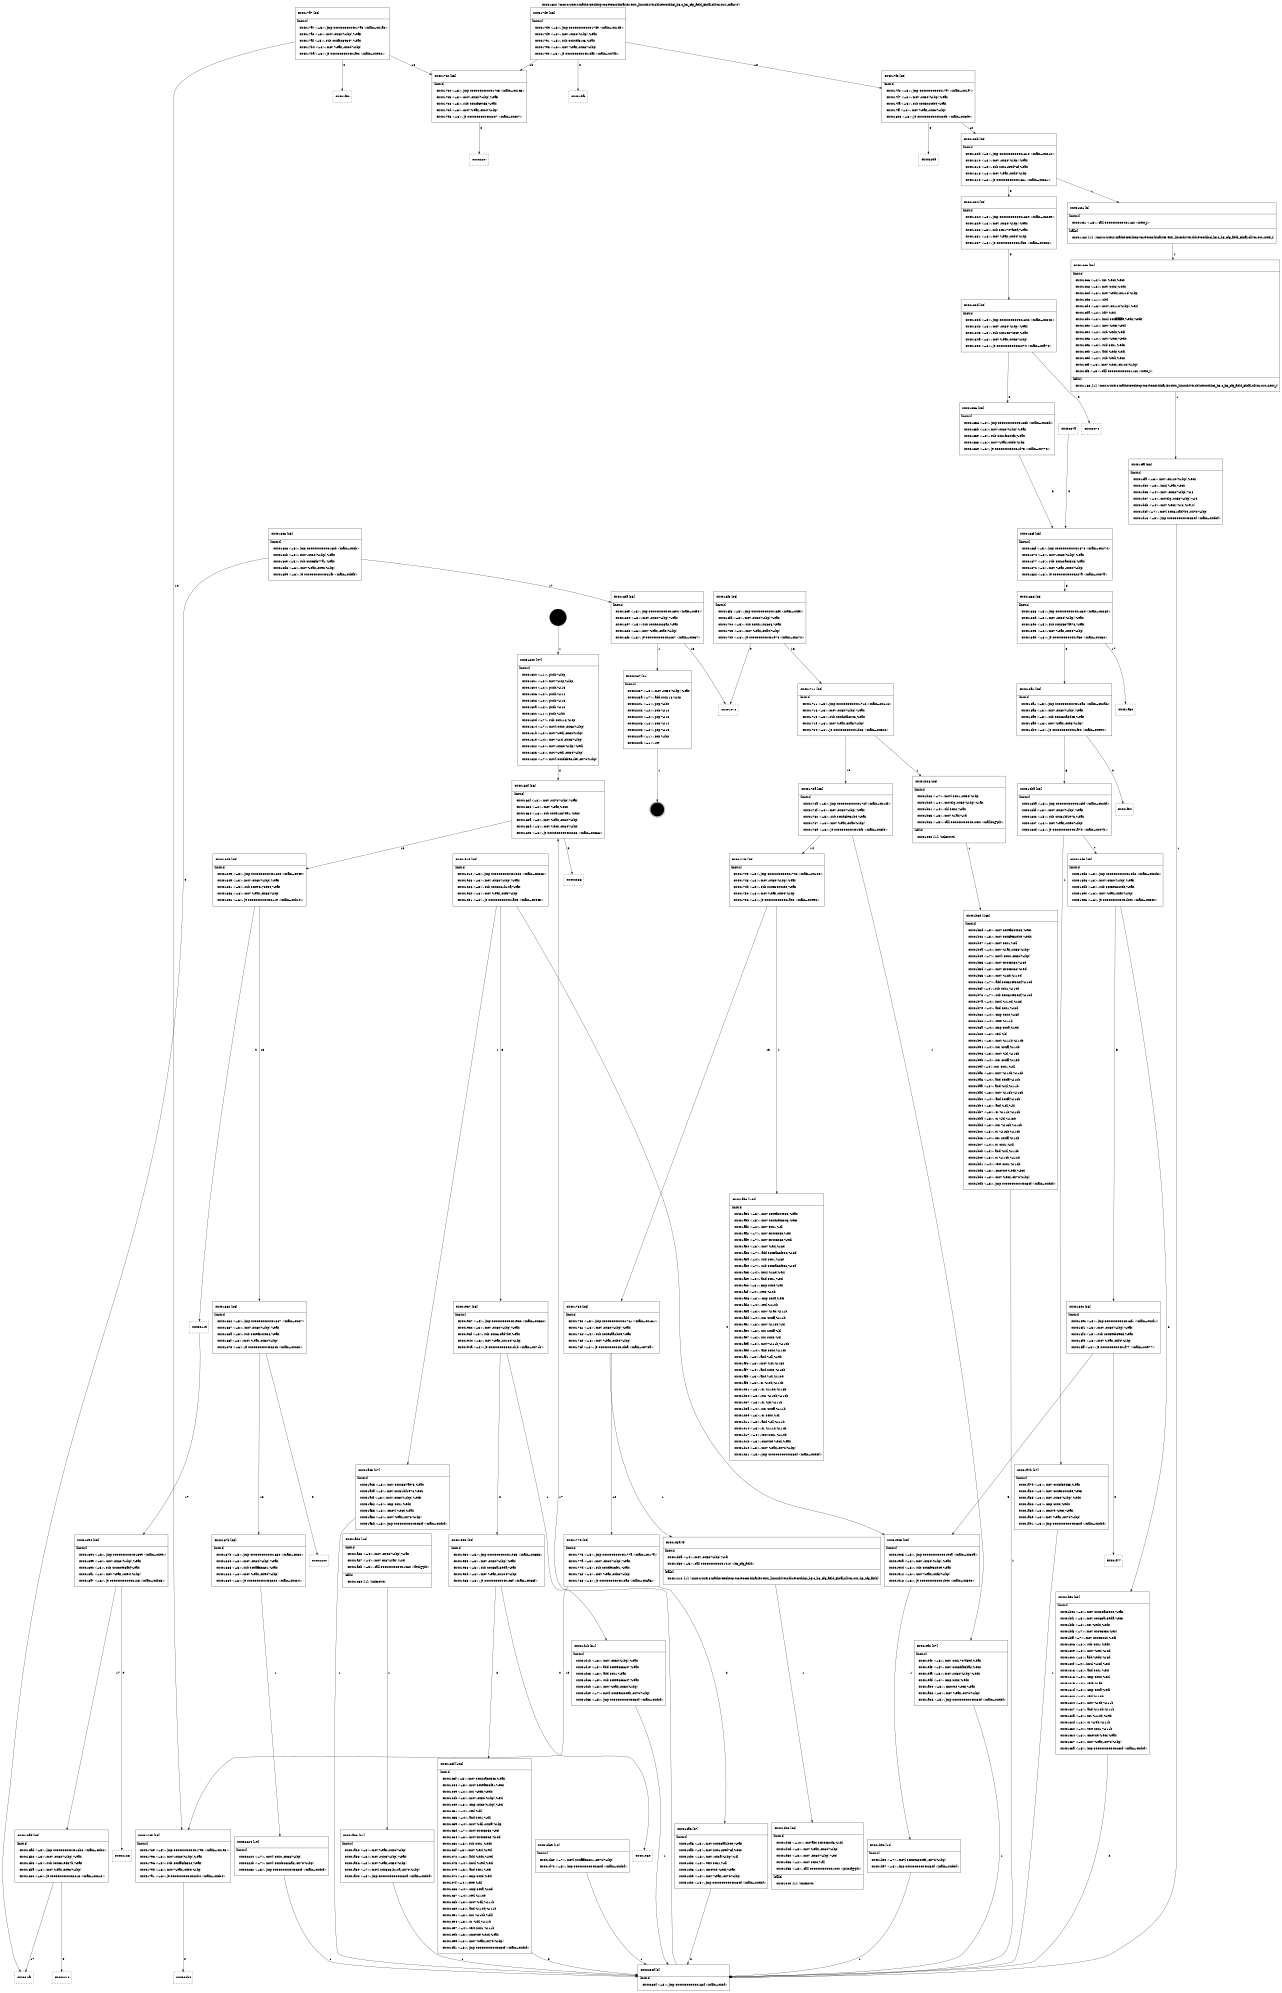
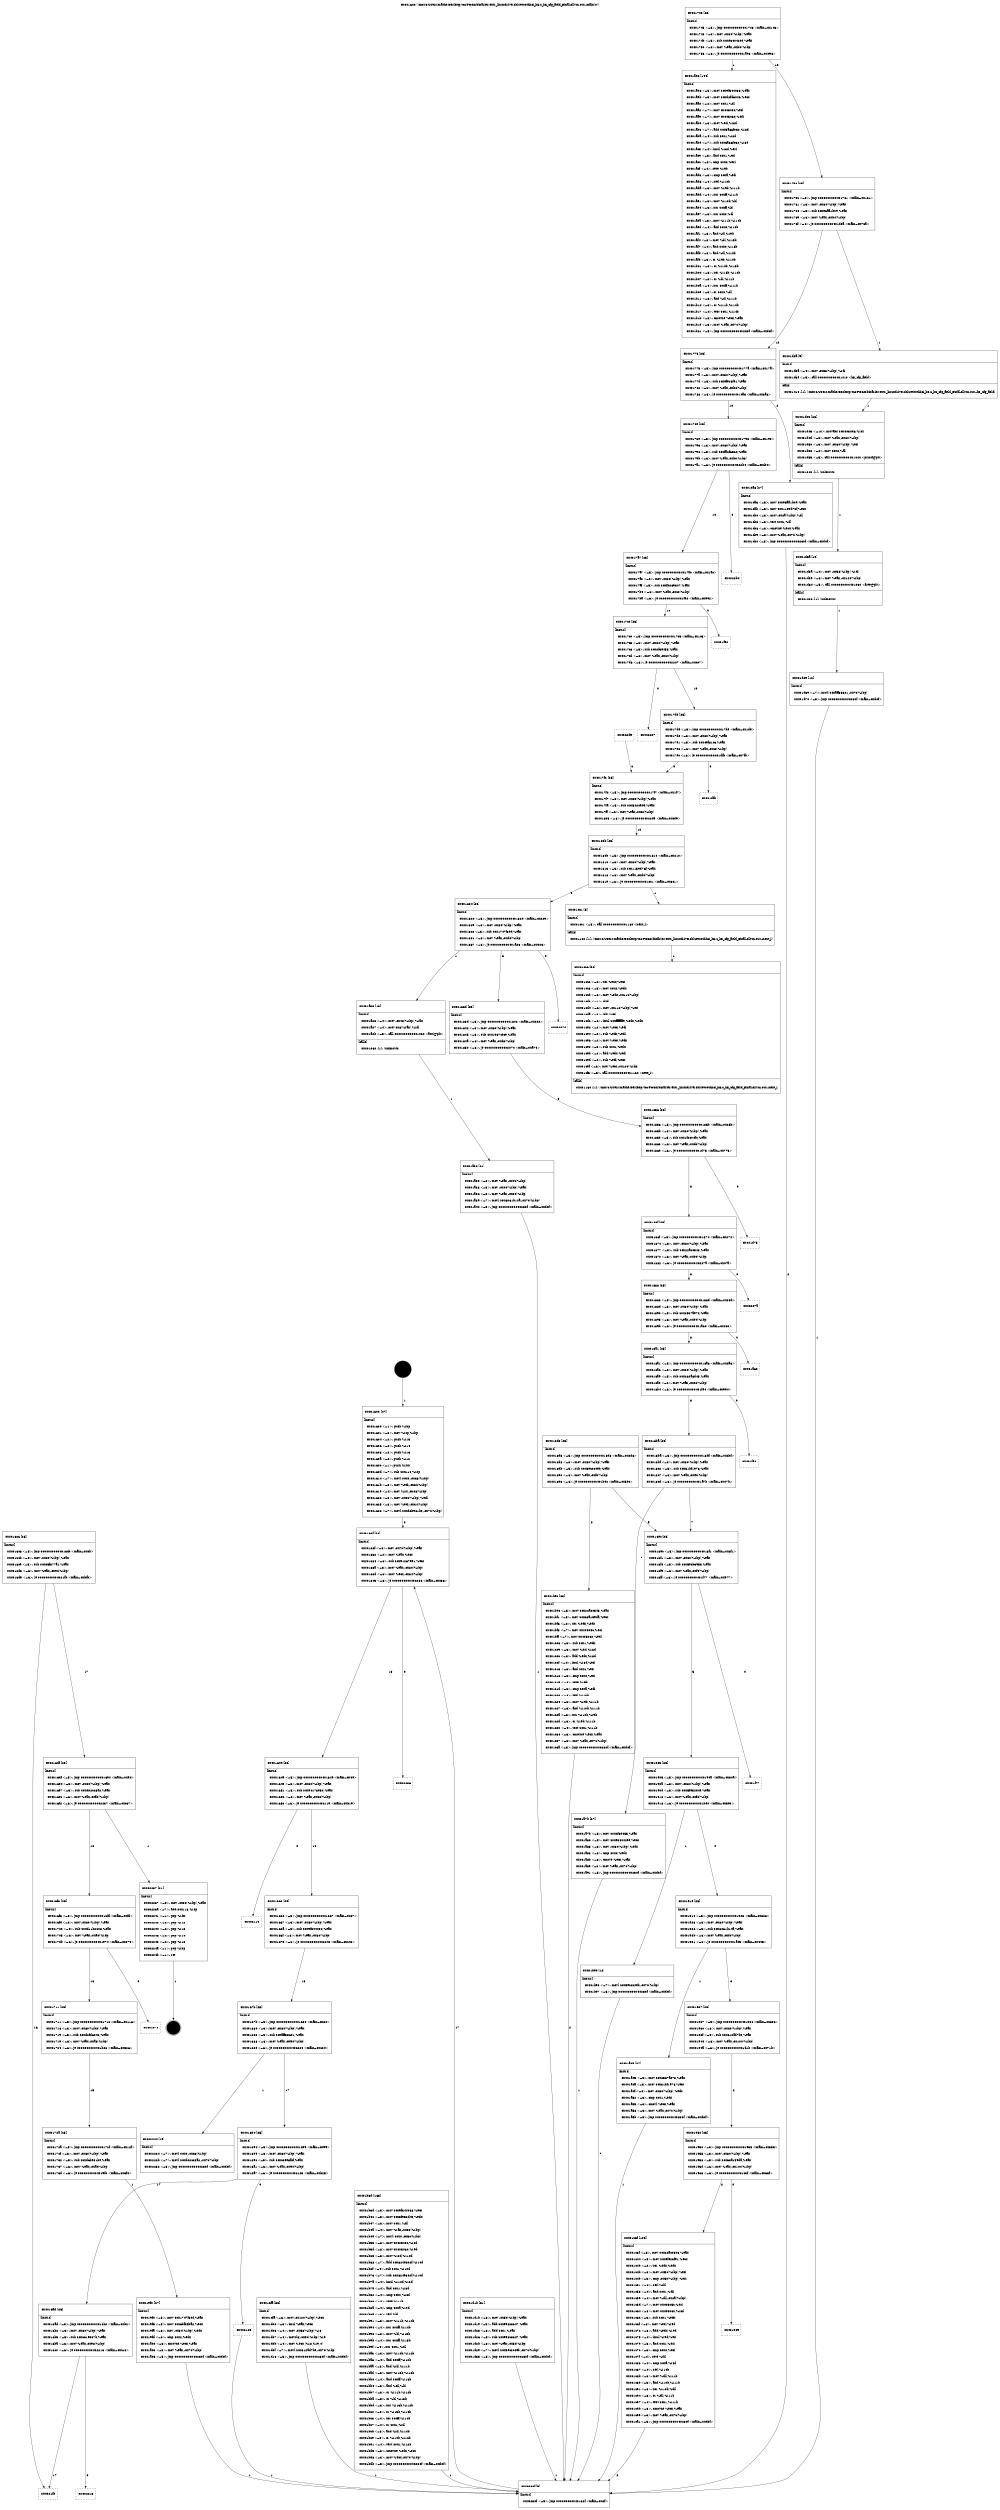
(530, 65) -> (684, 688)
(756, 65) -> (674, 767)
(928, 137) -> (628, 756)
(1063, 385) -> (555, 983)
(1176, 424) -> none
(1067, 480) -> (740, 1282)
none -> (838, 578)
(1113, 649) -> (737, 1338)
(706, 672) -> (89, 1852)
(959, 810) -> none
(812, 844) -> none
(1089, 844) -> (690, 1508)
(185, 880) -> (35, 2028)
(174, 893) -> (700, 511)
none -> (437, 973)
none -> (750, 1243)
(676, 1259) -> (707, 1852)
(192, 1439) -> (285, 2089)
(541, 1507) -> none
(319, 1561) -> none
(433, 1970) -> (314, 2484)
